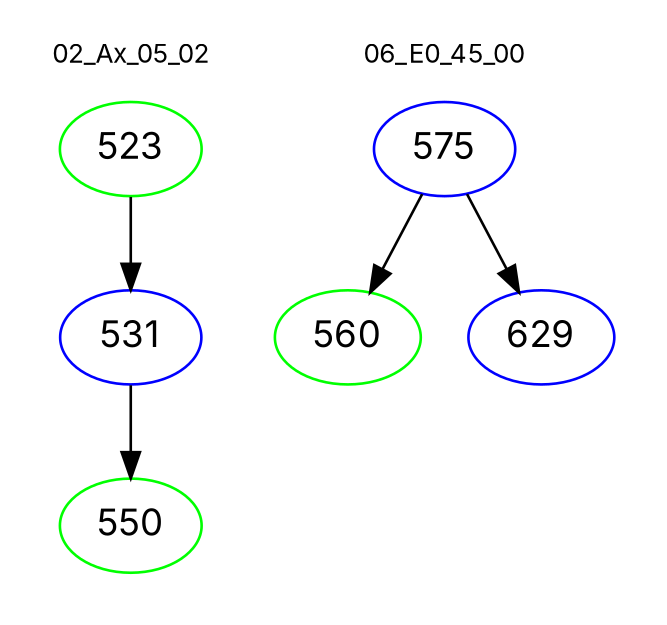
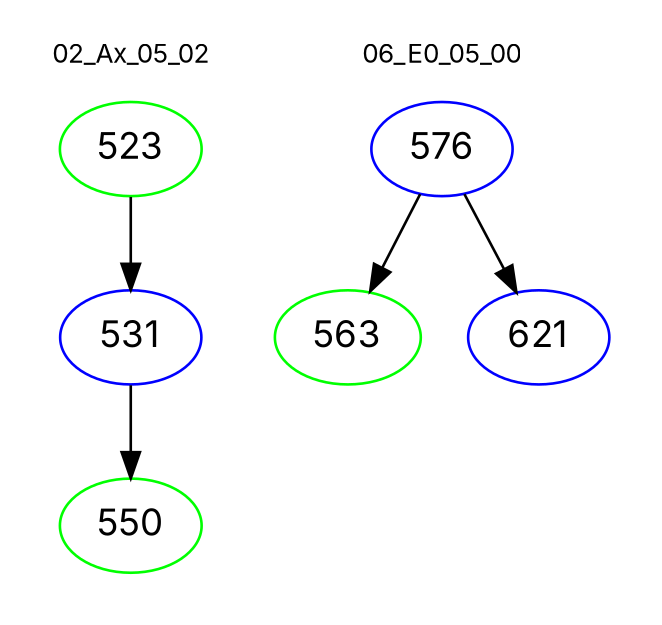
(445, 56) -> (442, 56)
(445, 149) -> (442, 149)
(348, 337) -> (348, 337)
(541, 337) -> (539, 337)
